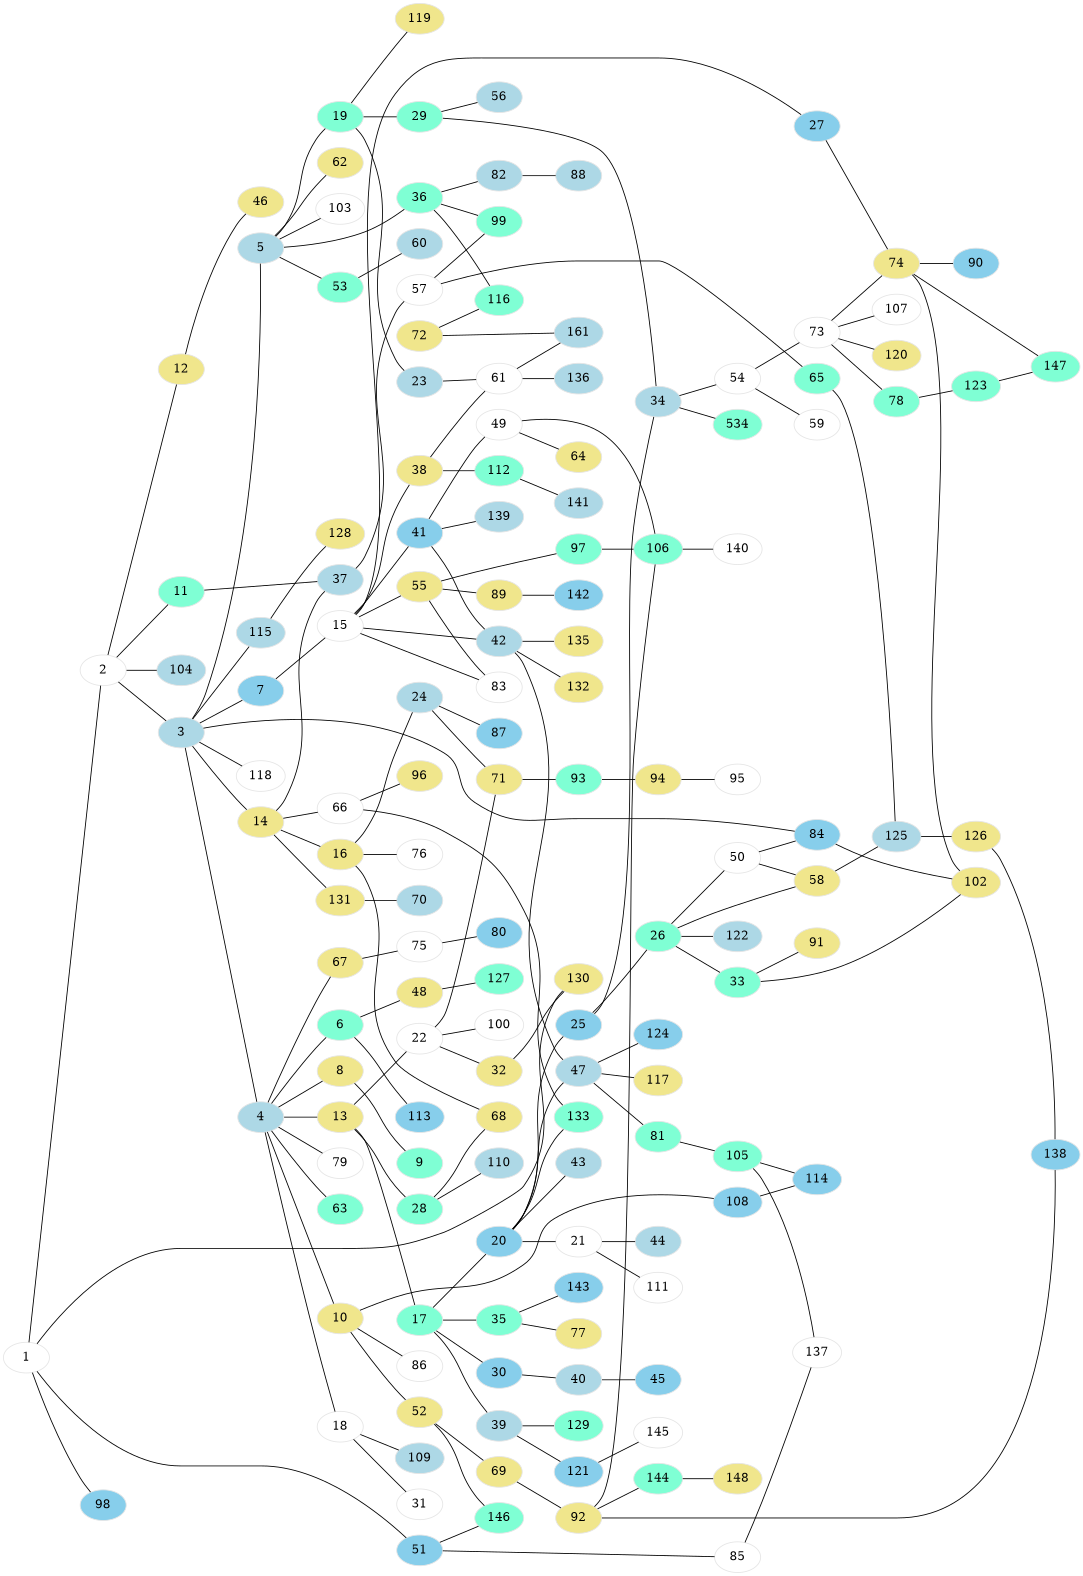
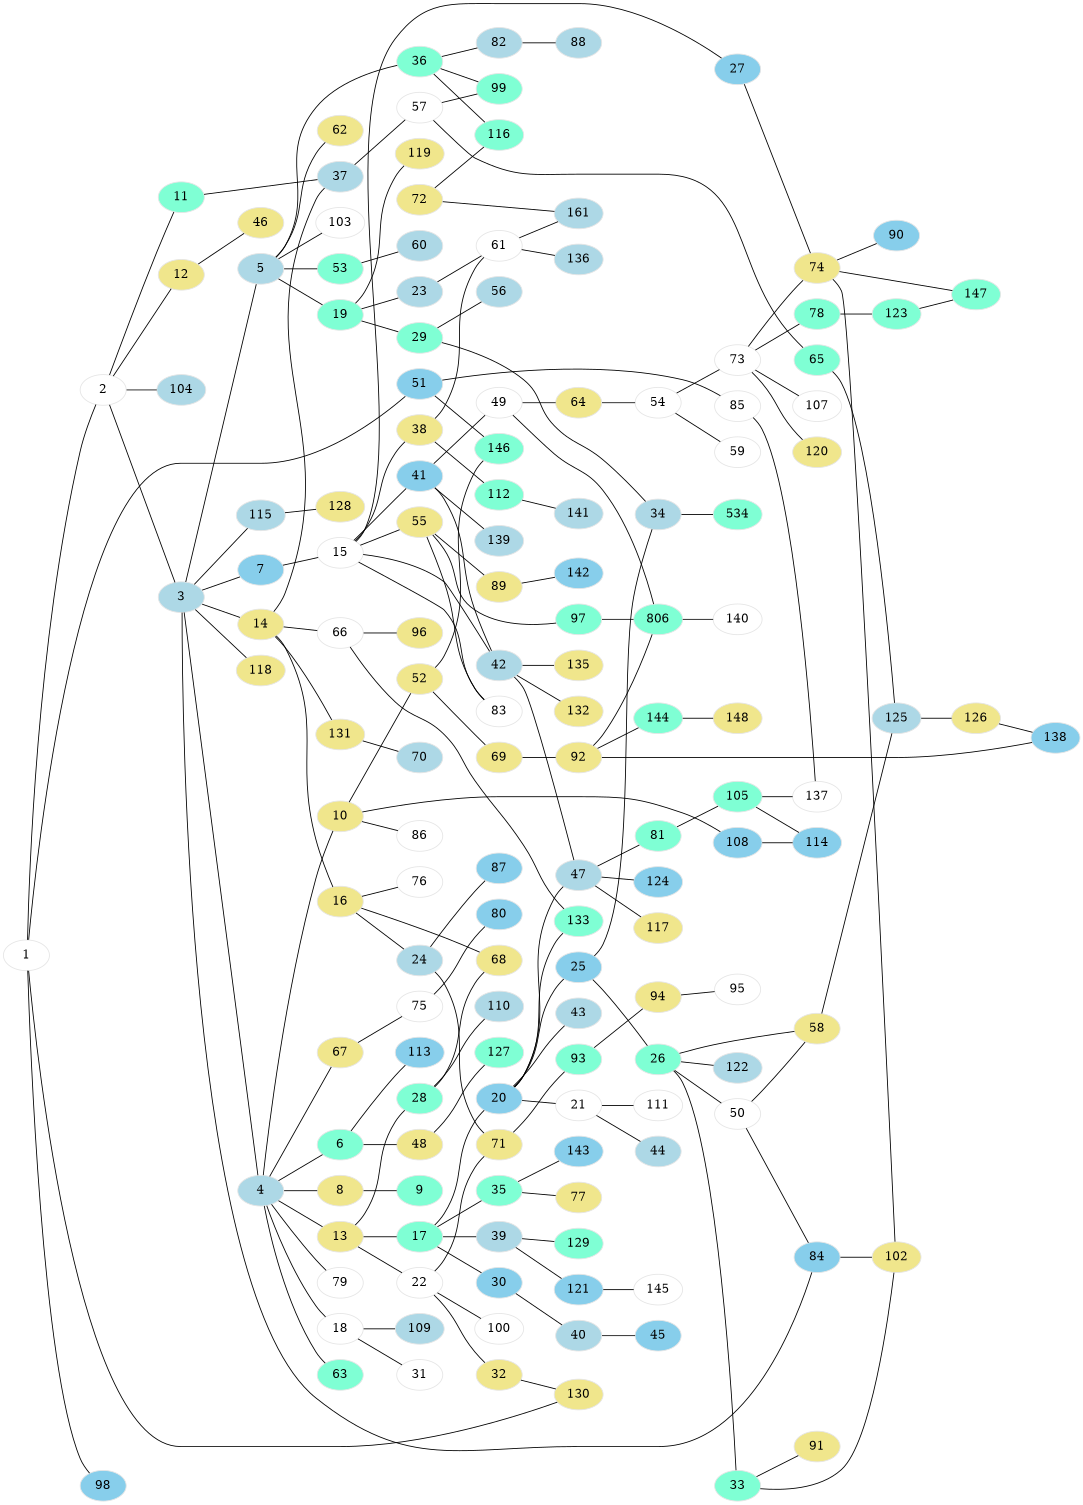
(698, 390) -> (619, 403)
(658, 549) -> (658, 619)
(261, 776) -> (261, 671)
